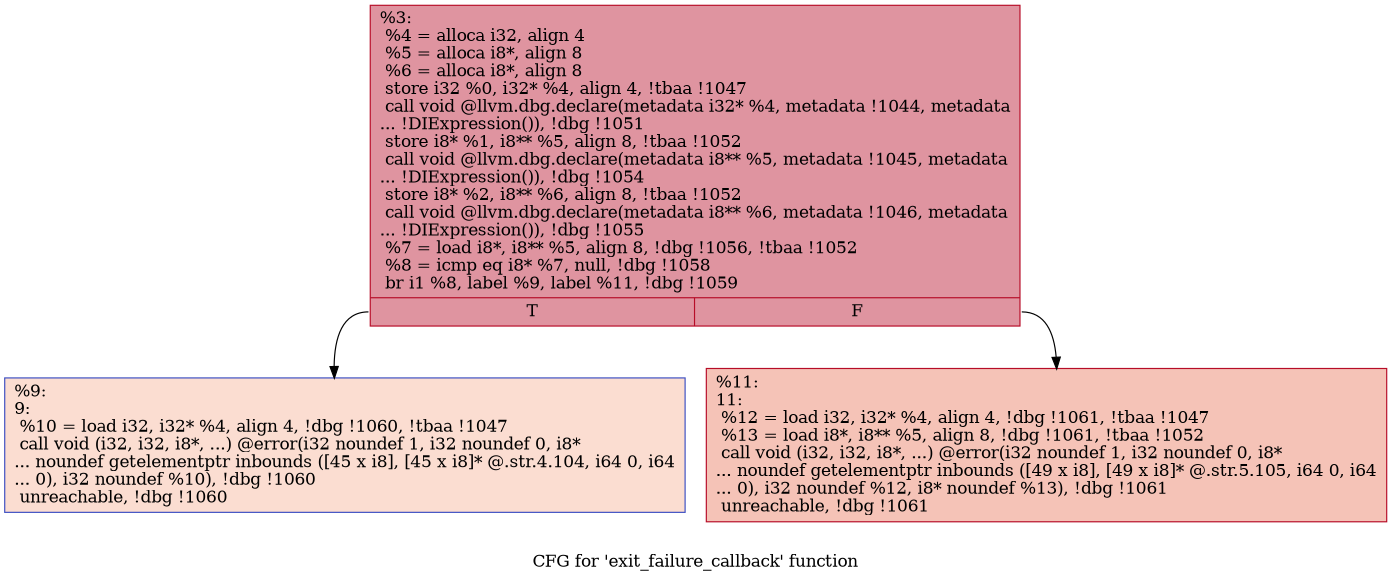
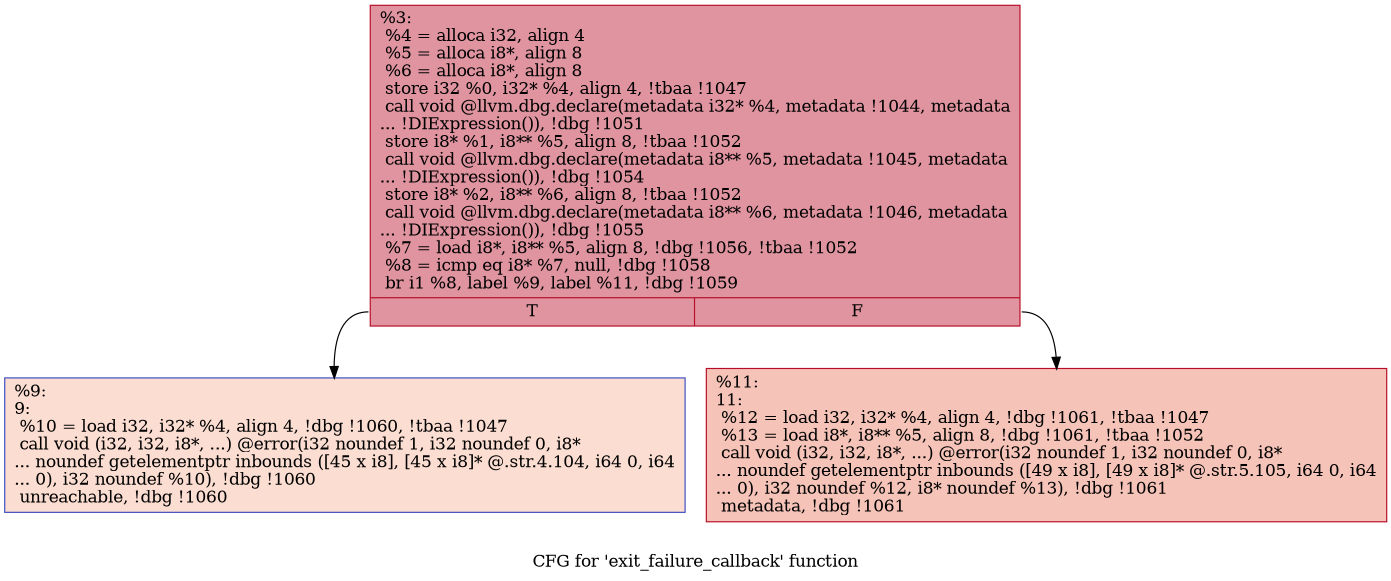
(822, 506) -> (811, 506)
